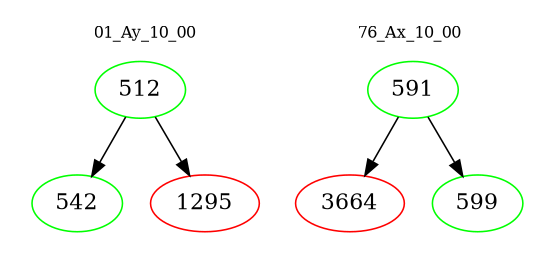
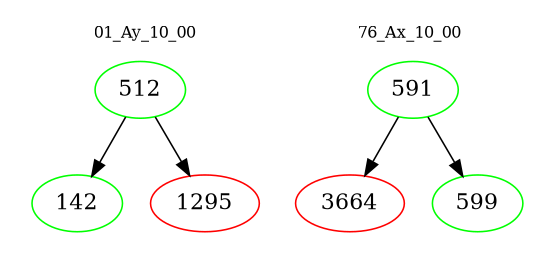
(77, 203) -> (77, 203)
